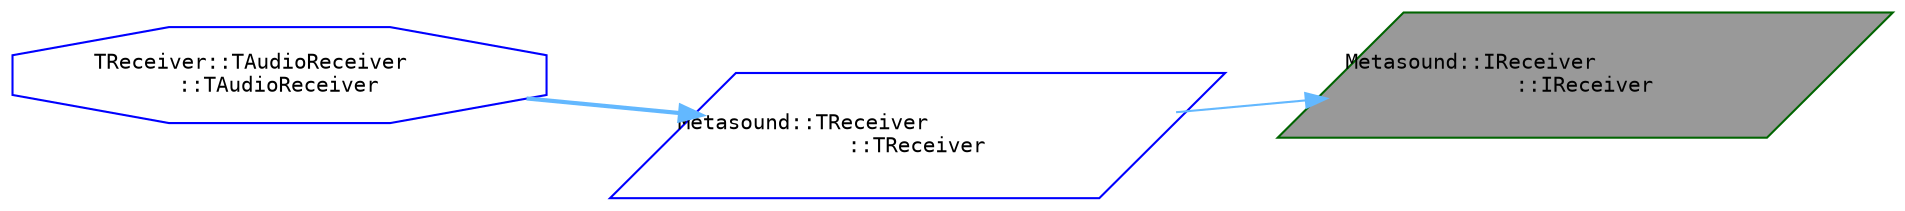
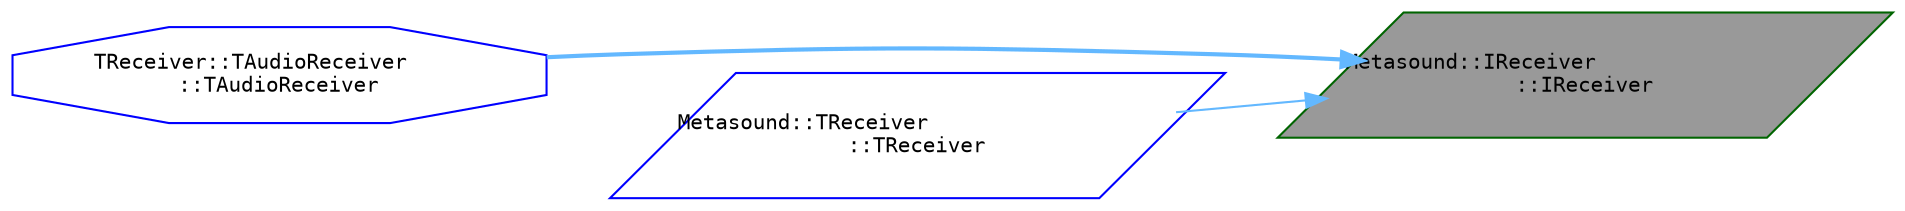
(603, 106) -> (944, 49)
